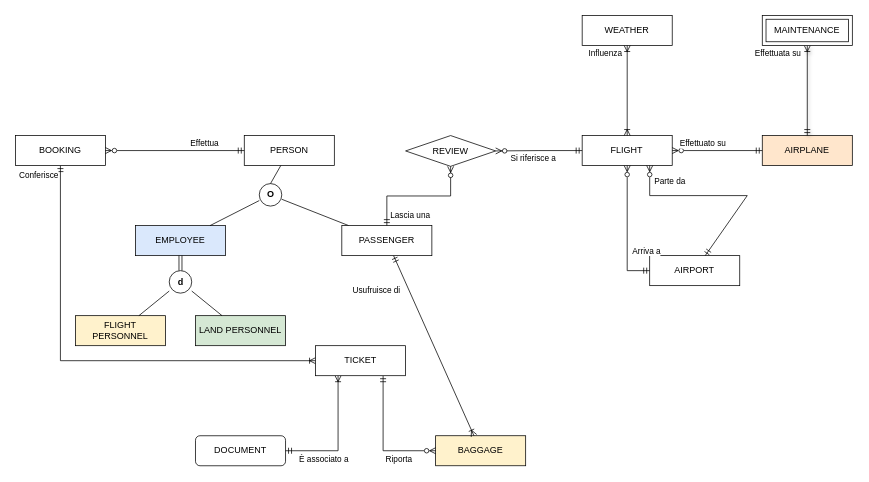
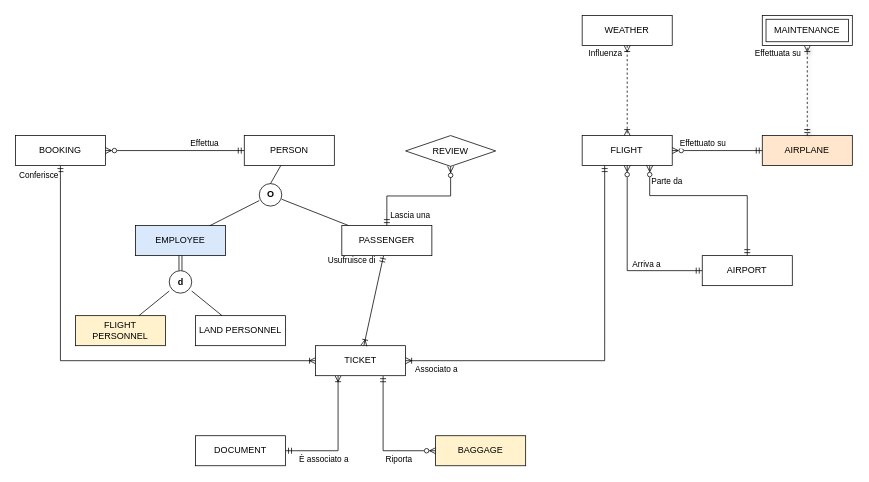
(807, 89) -> (807, 89)
(627, 90) -> (627, 90)
(539, 150) -> none
(694, 270) -> (747, 270)
(240, 330) -> (240, 330)
(433, 345) -> (374, 300)
none -> (602, 360)
(240, 450) -> (240, 450)
